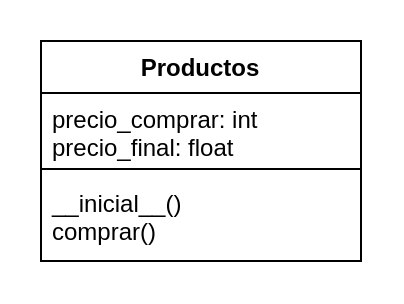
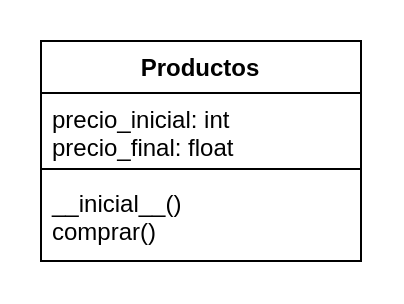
(167, 120) -> (155, 120)
